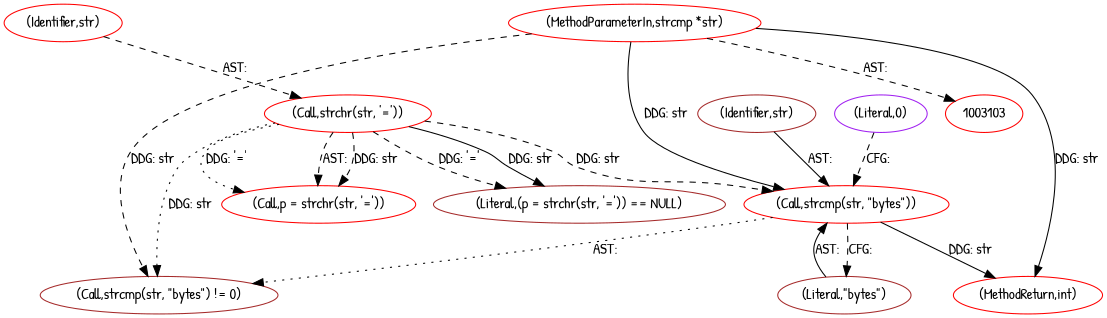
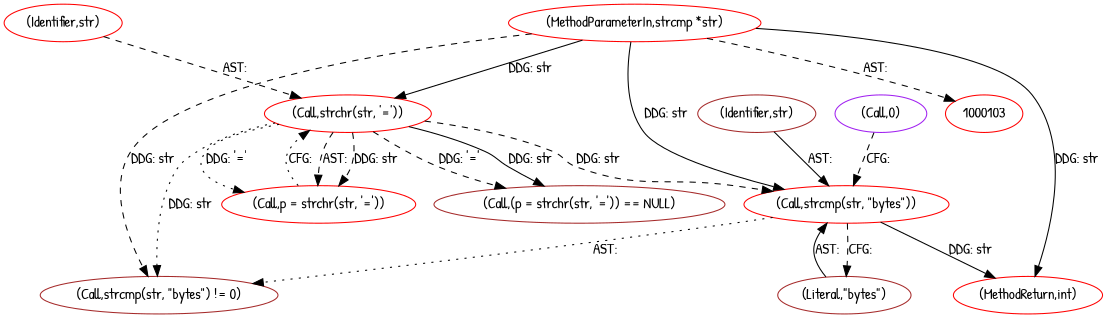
none -> (494, 68)
(881, 114) -> (881, 114)
(984, 114) -> (984, 114)
none -> (286, 160)
(579, 204) -> (579, 204)
